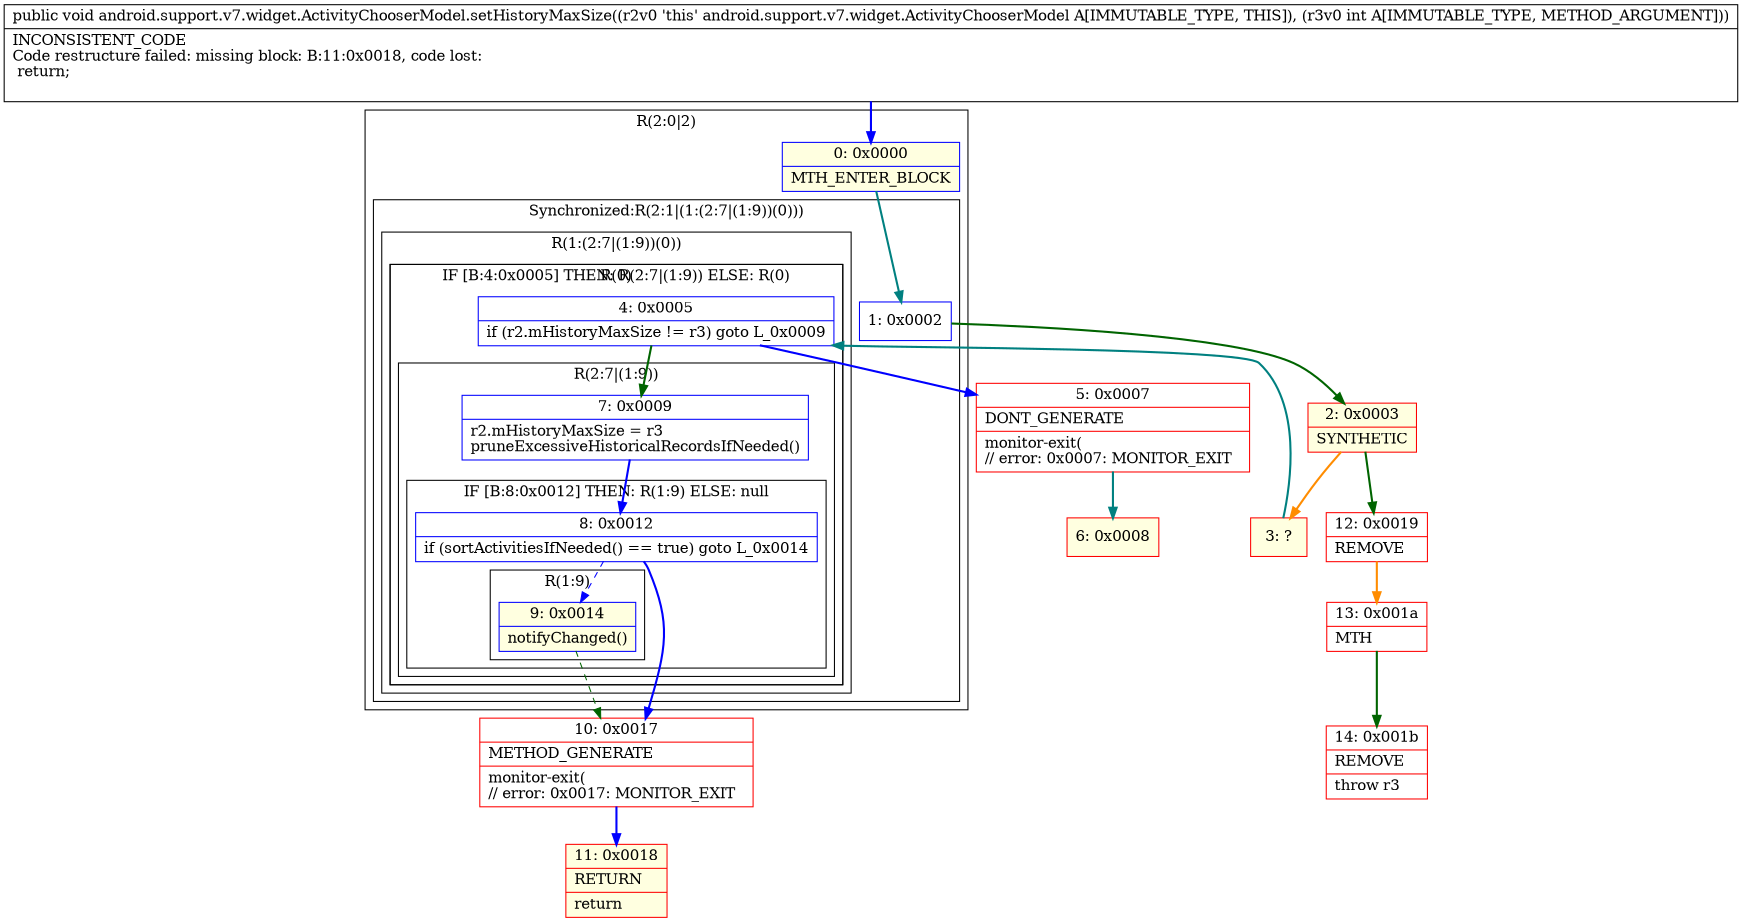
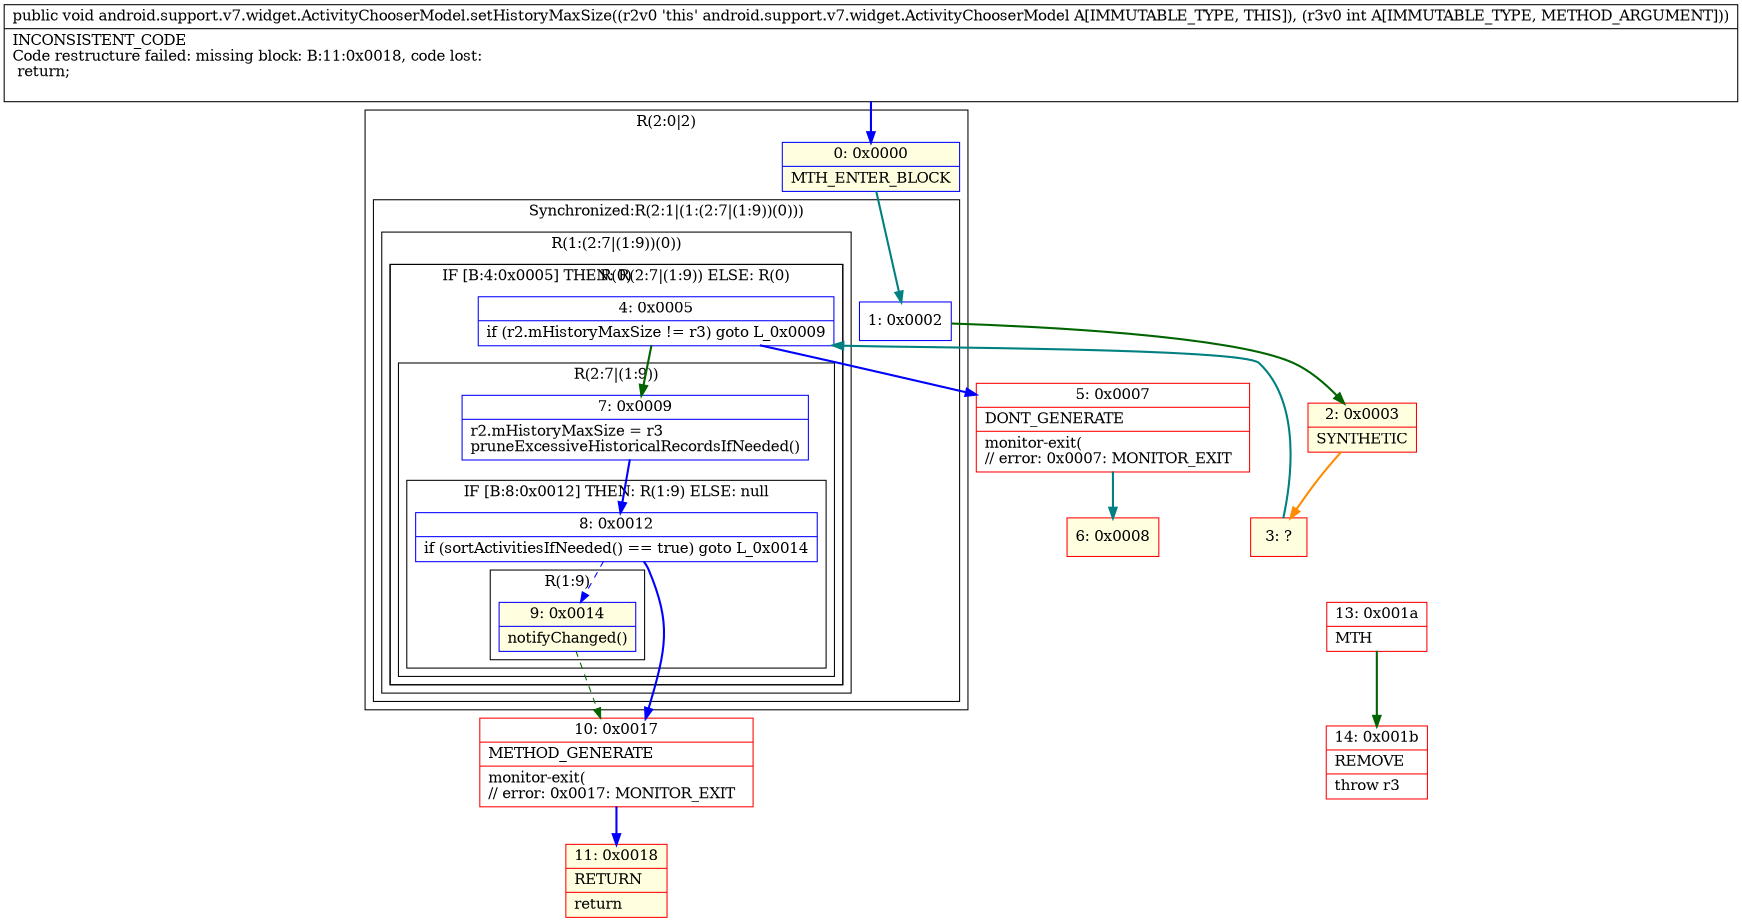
(1377, 537) -> none
